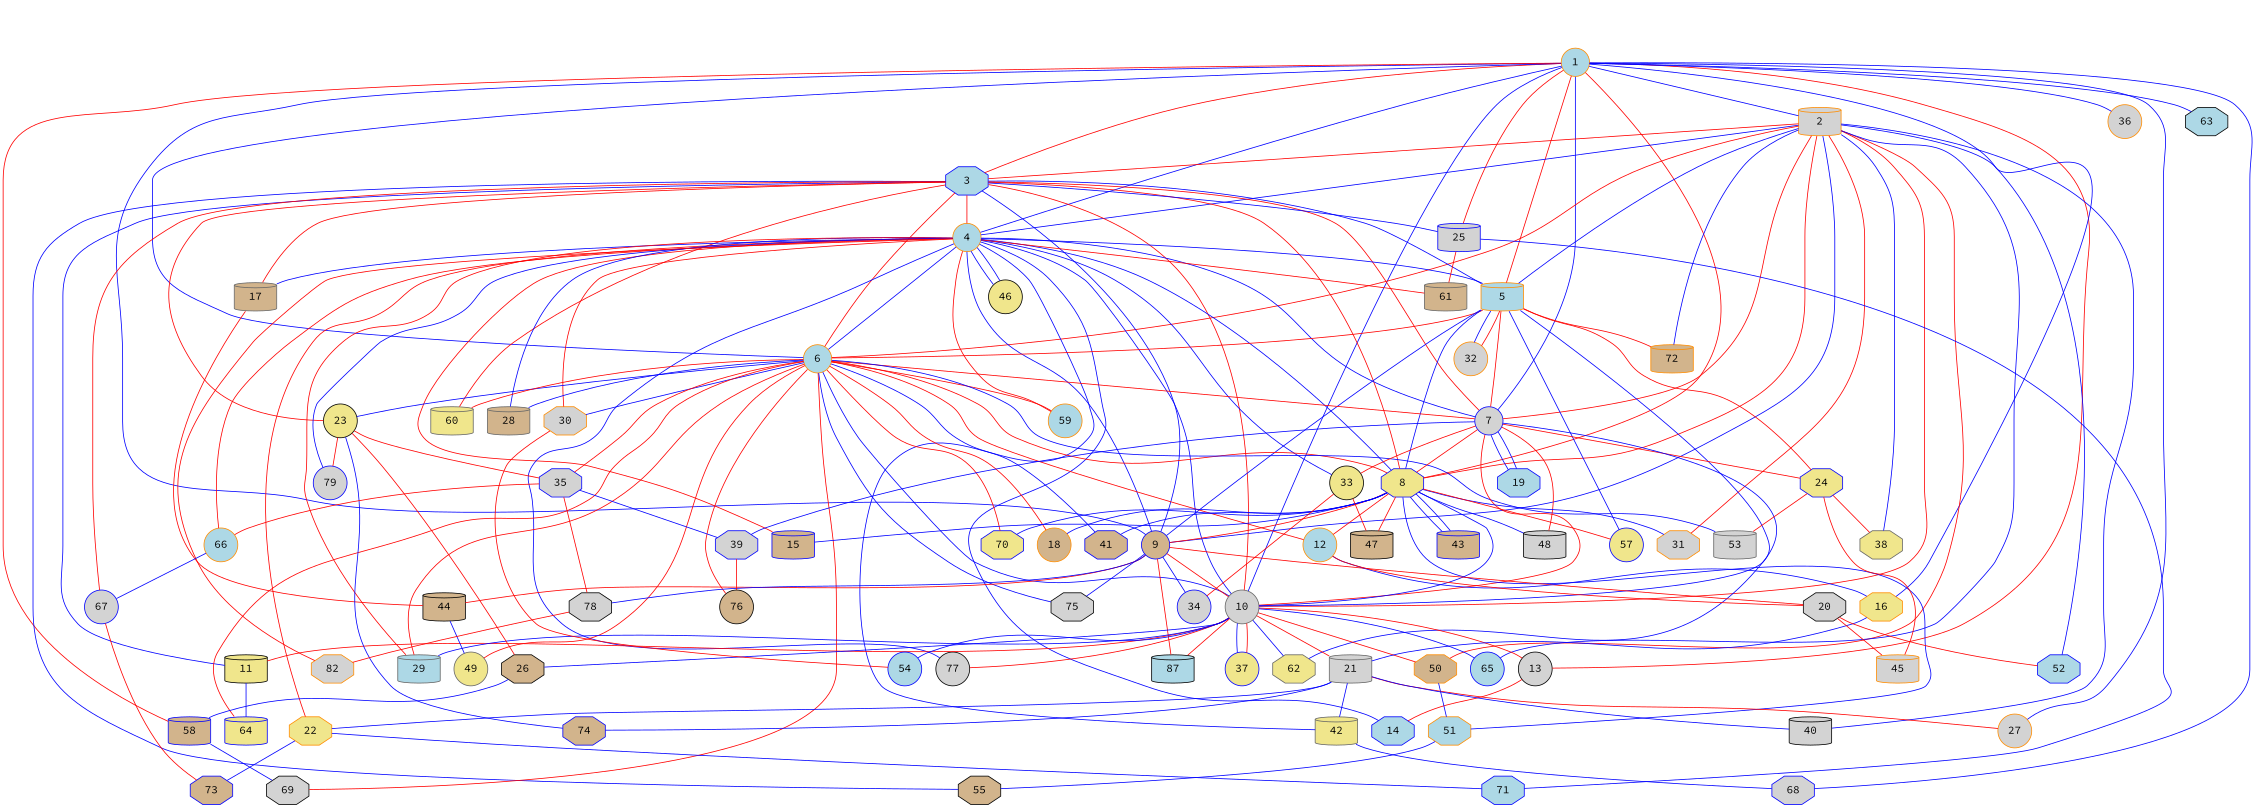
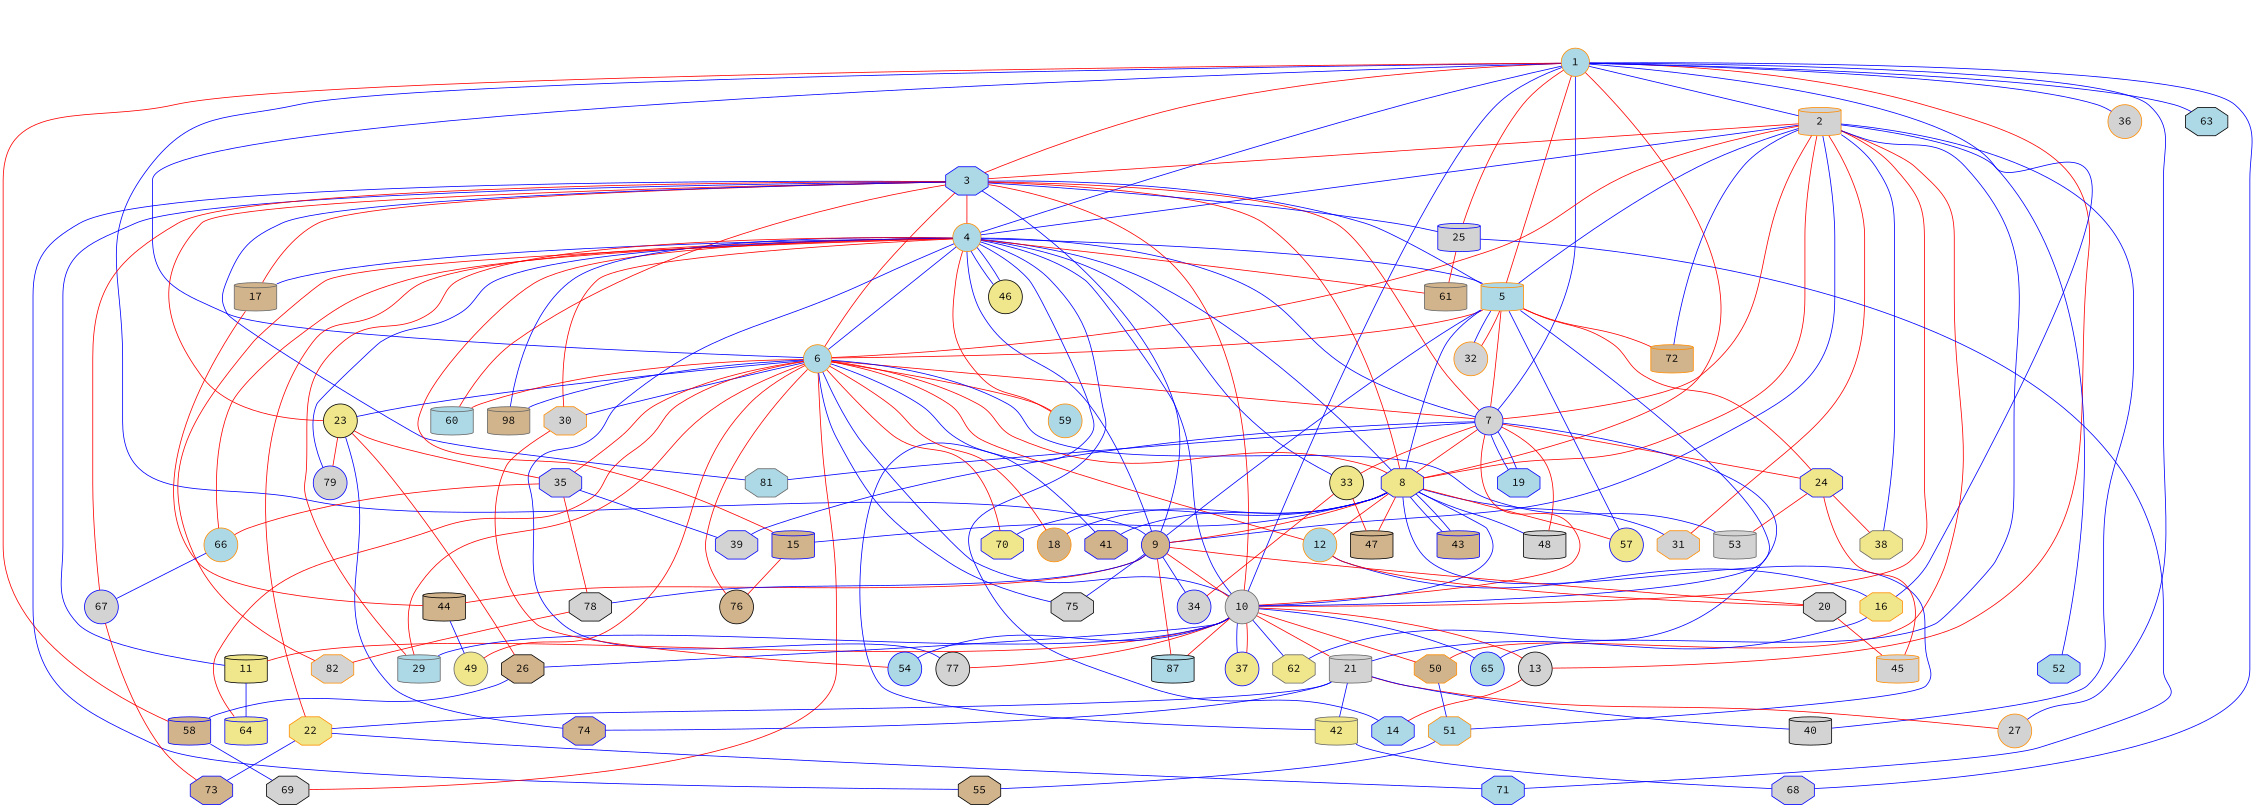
(452, 421) -> (452, 421)
(509, 421) -> (509, 421)
none -> (766, 483)
(737, 575) -> (764, 577)
(1937, 648) -> none
